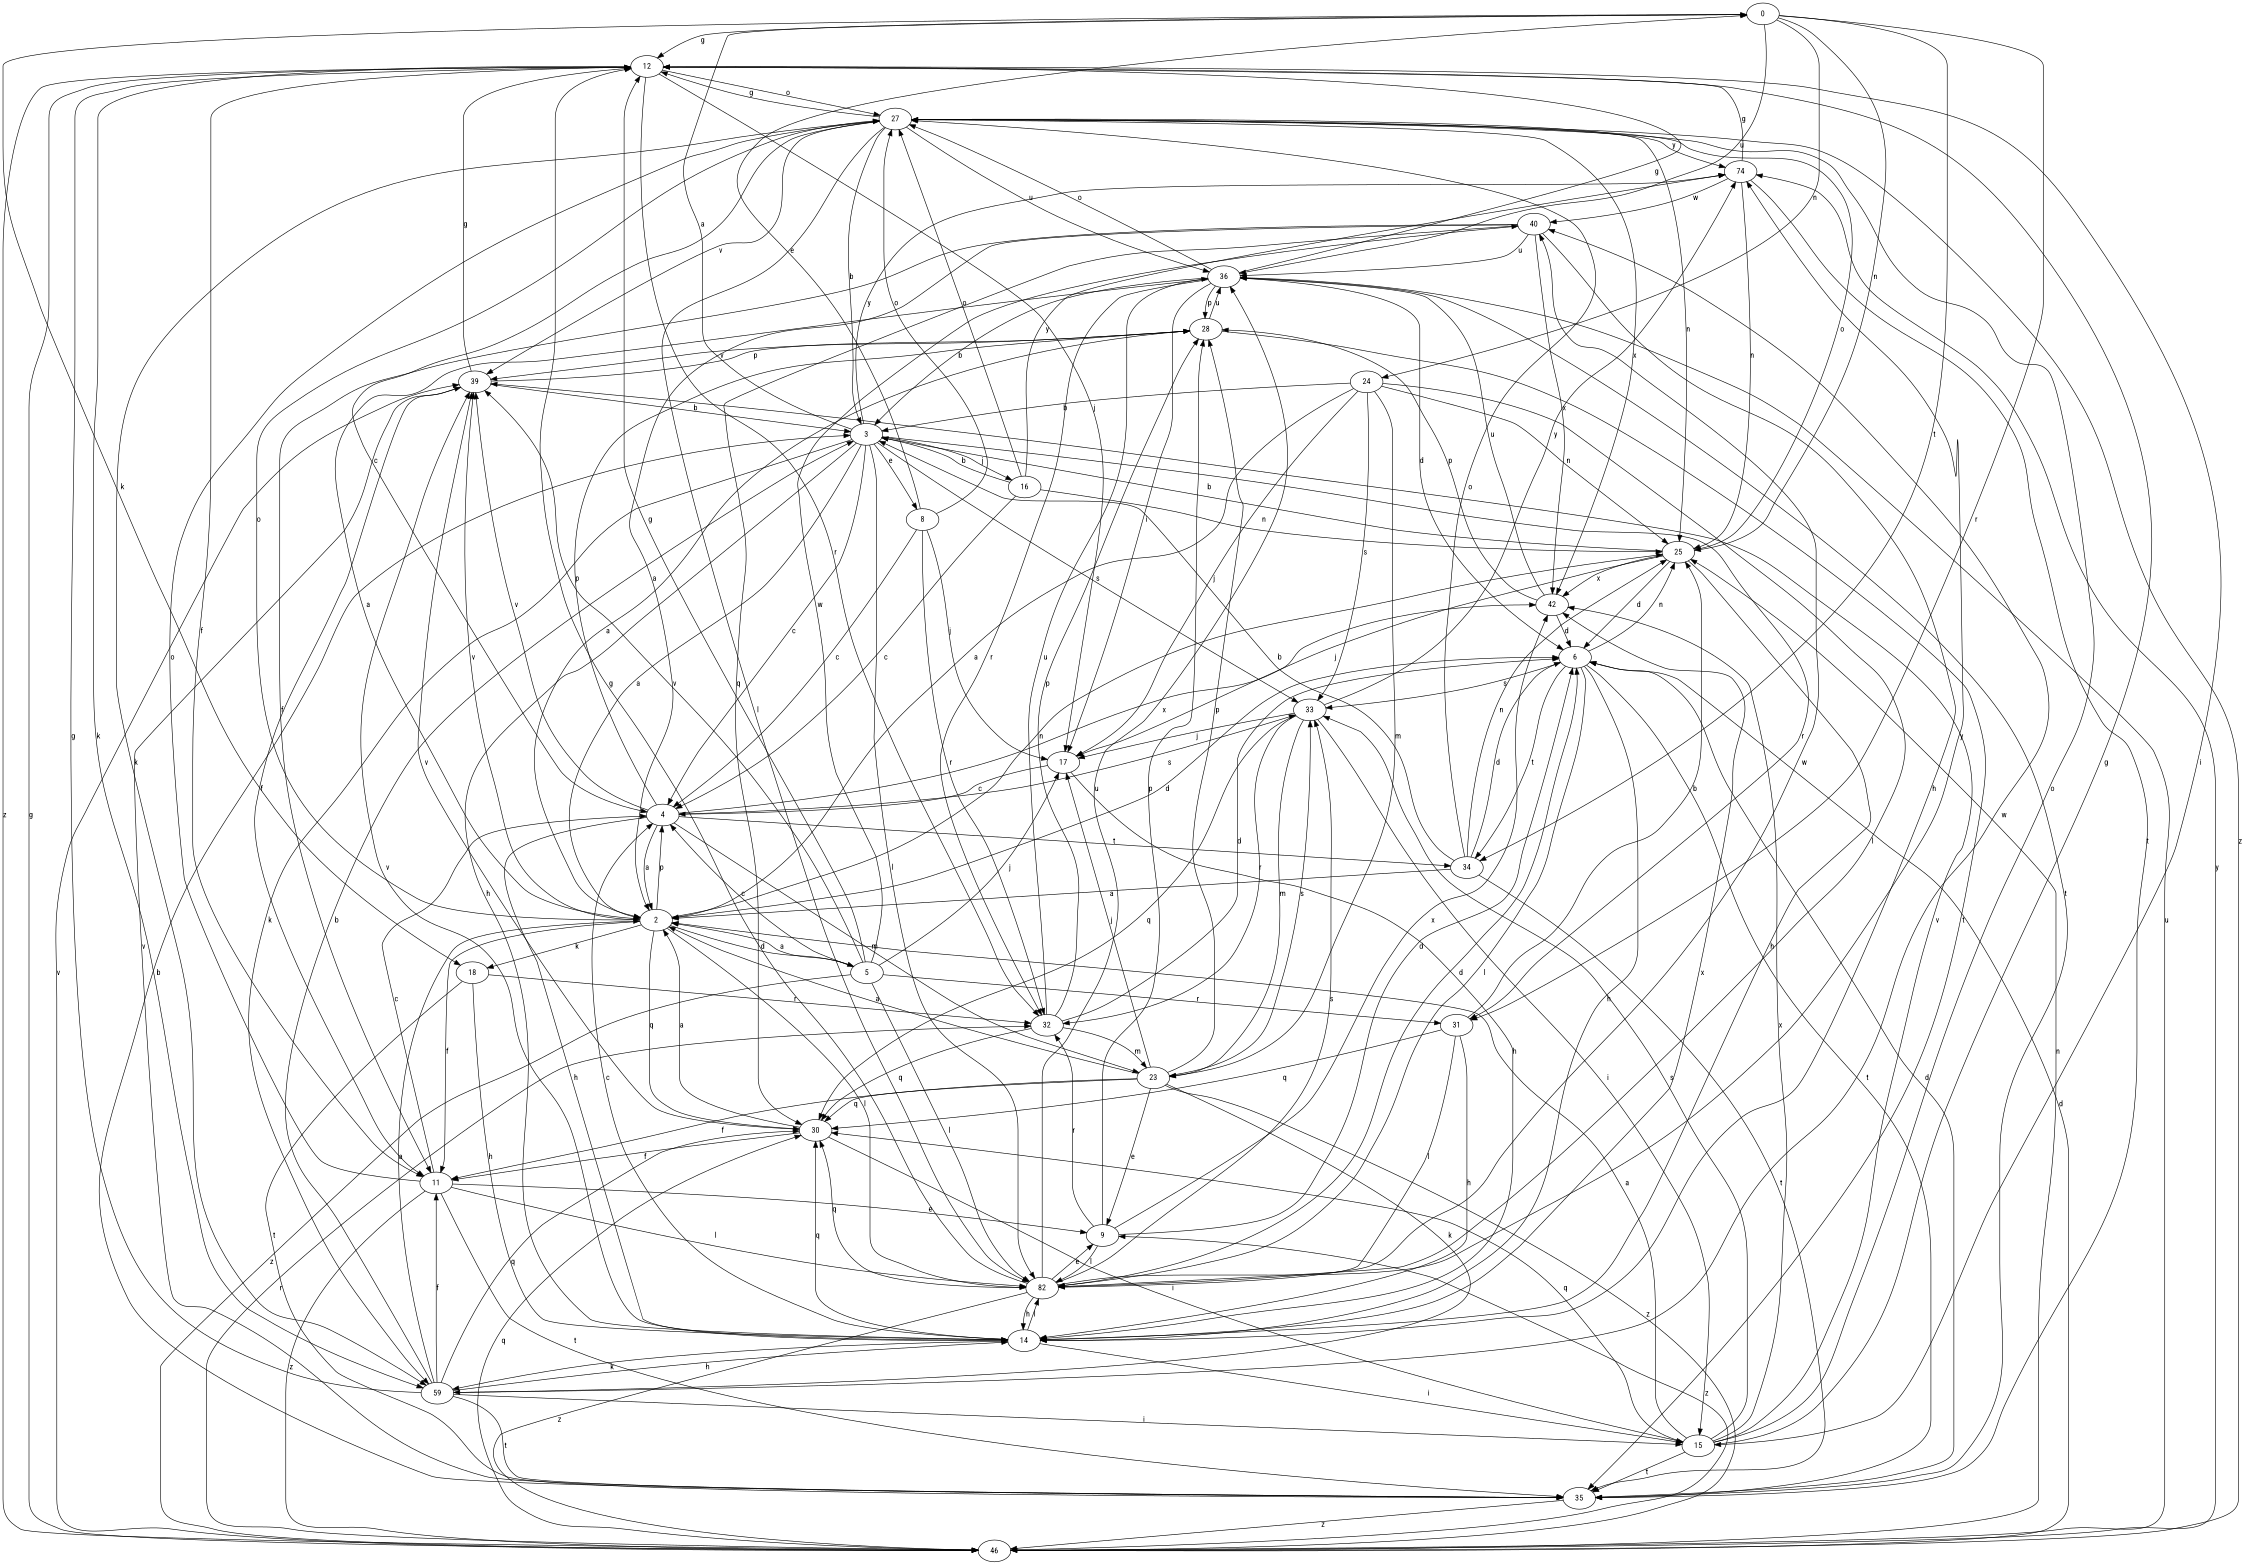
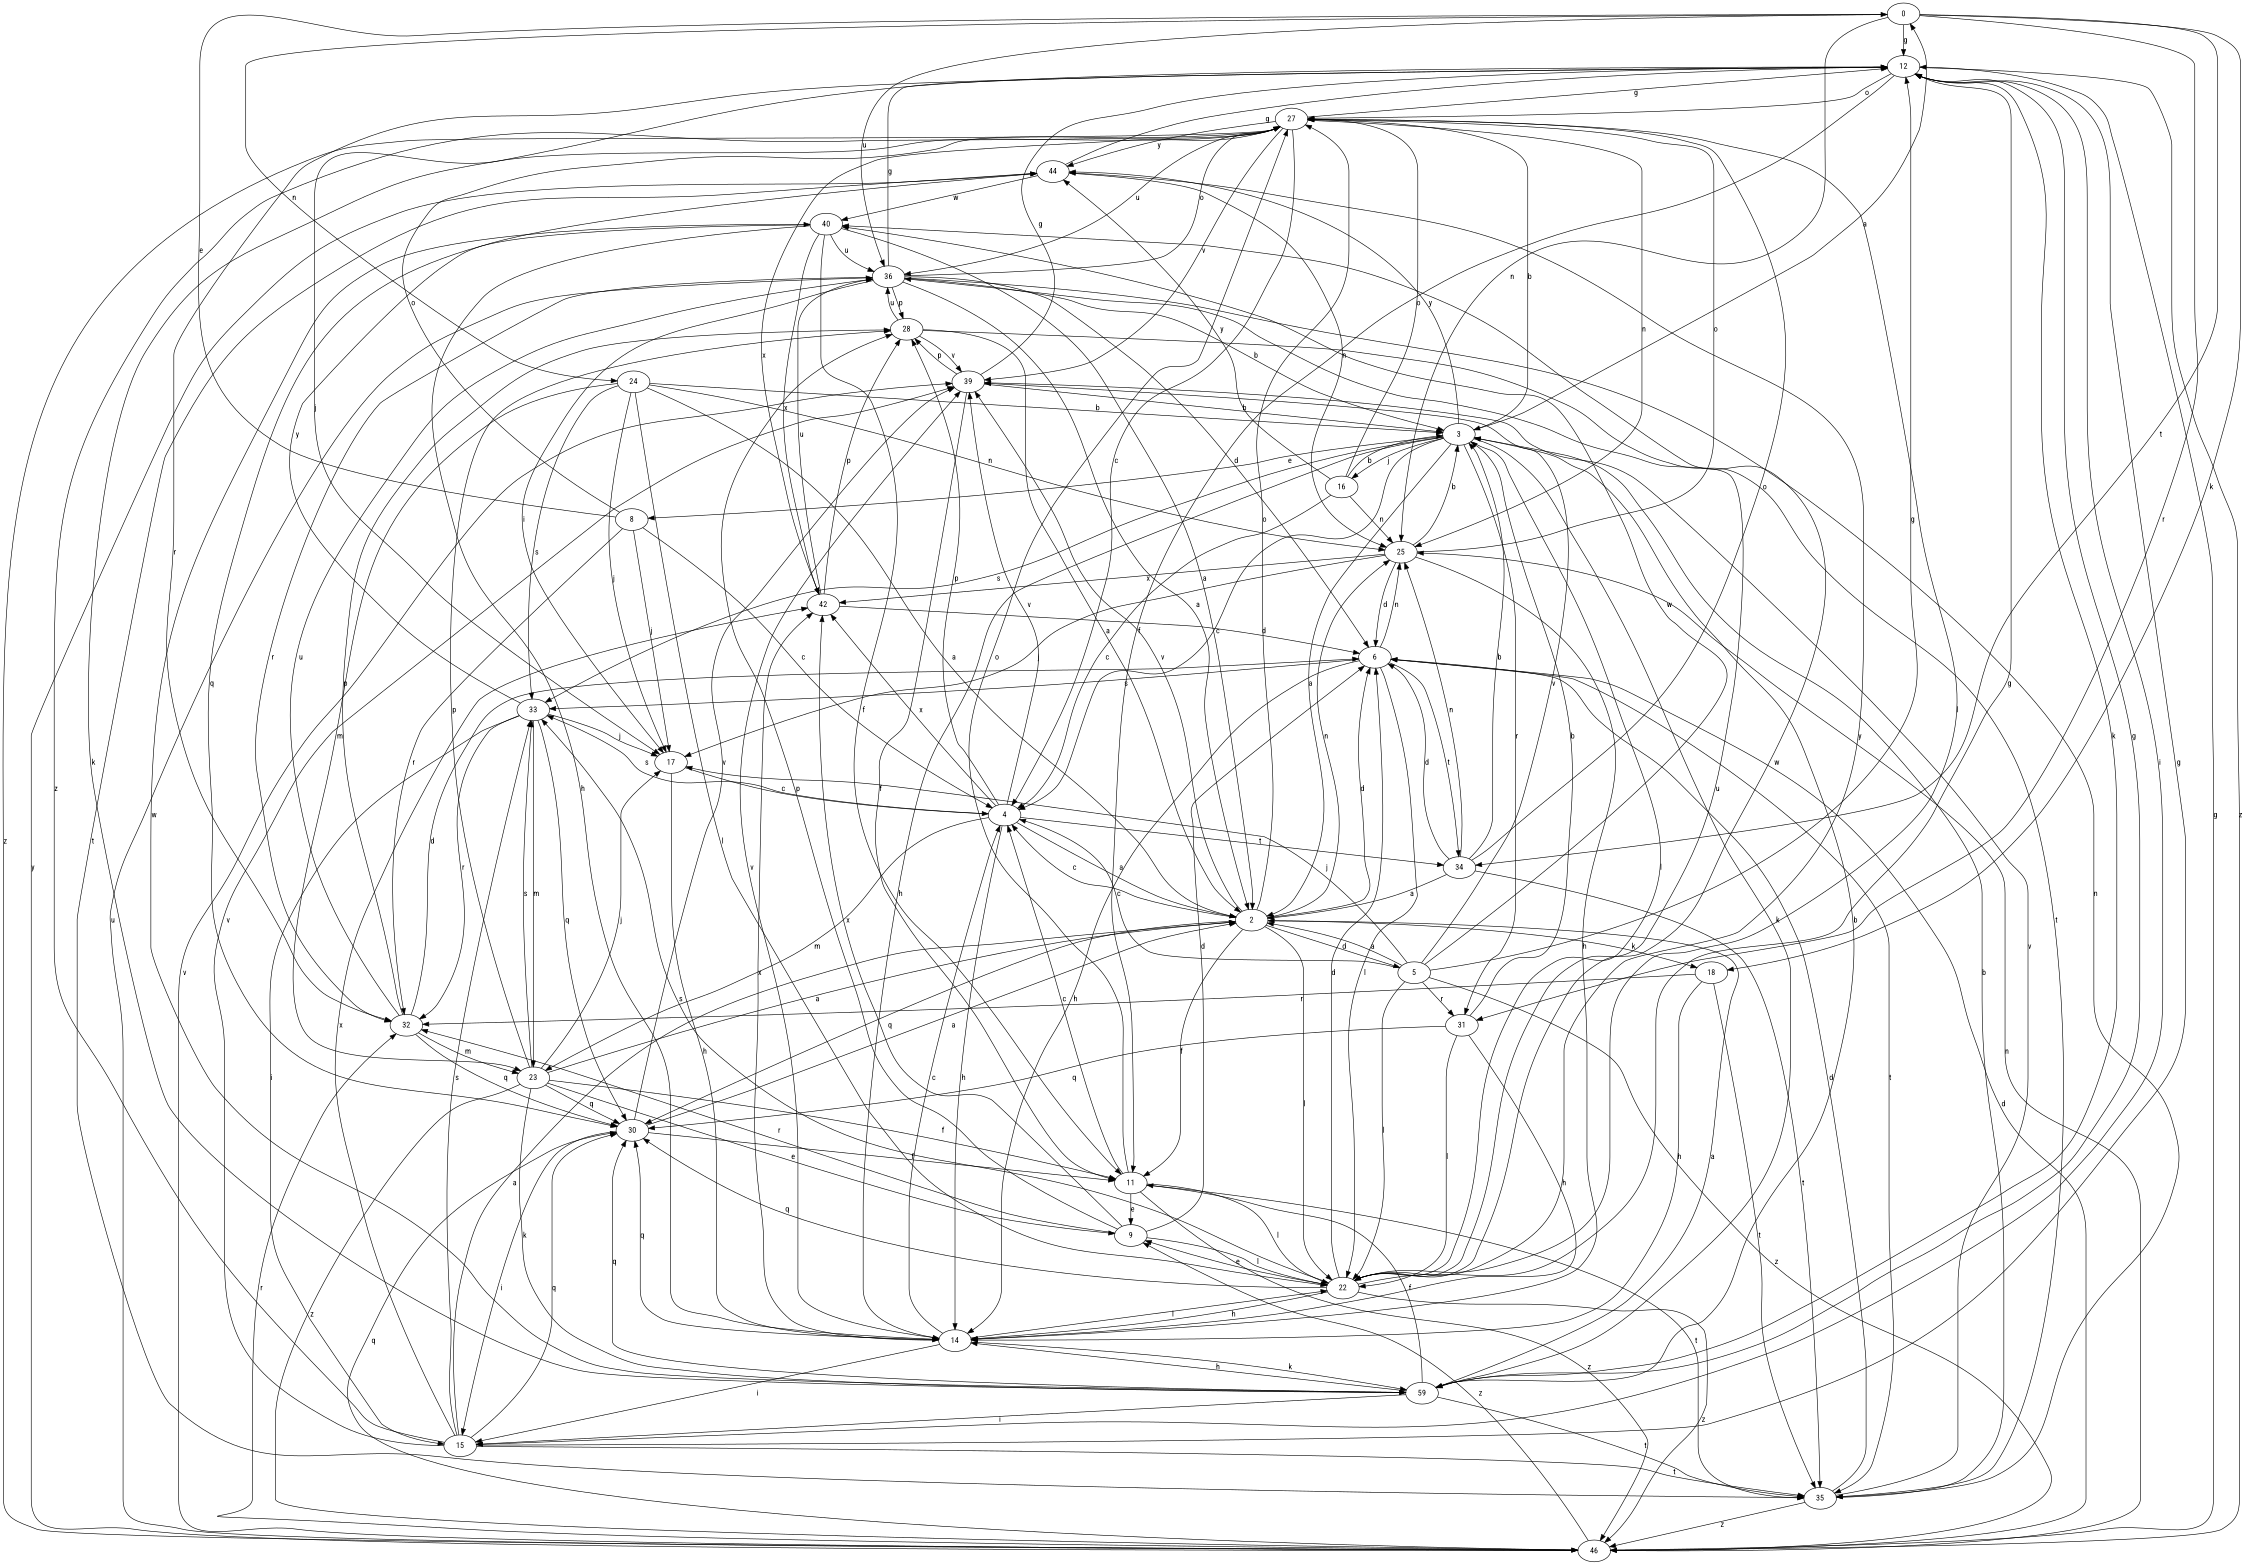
(1741, 172) -> (1053, 172)
(2053, 789) -> (56, 789)
(1660, 828) -> (1571, 745)
(662, 868) -> (1075, 868)
(2066, 894) -> (2096, 894)
(1042, 1288) -> (1343, 1288)
